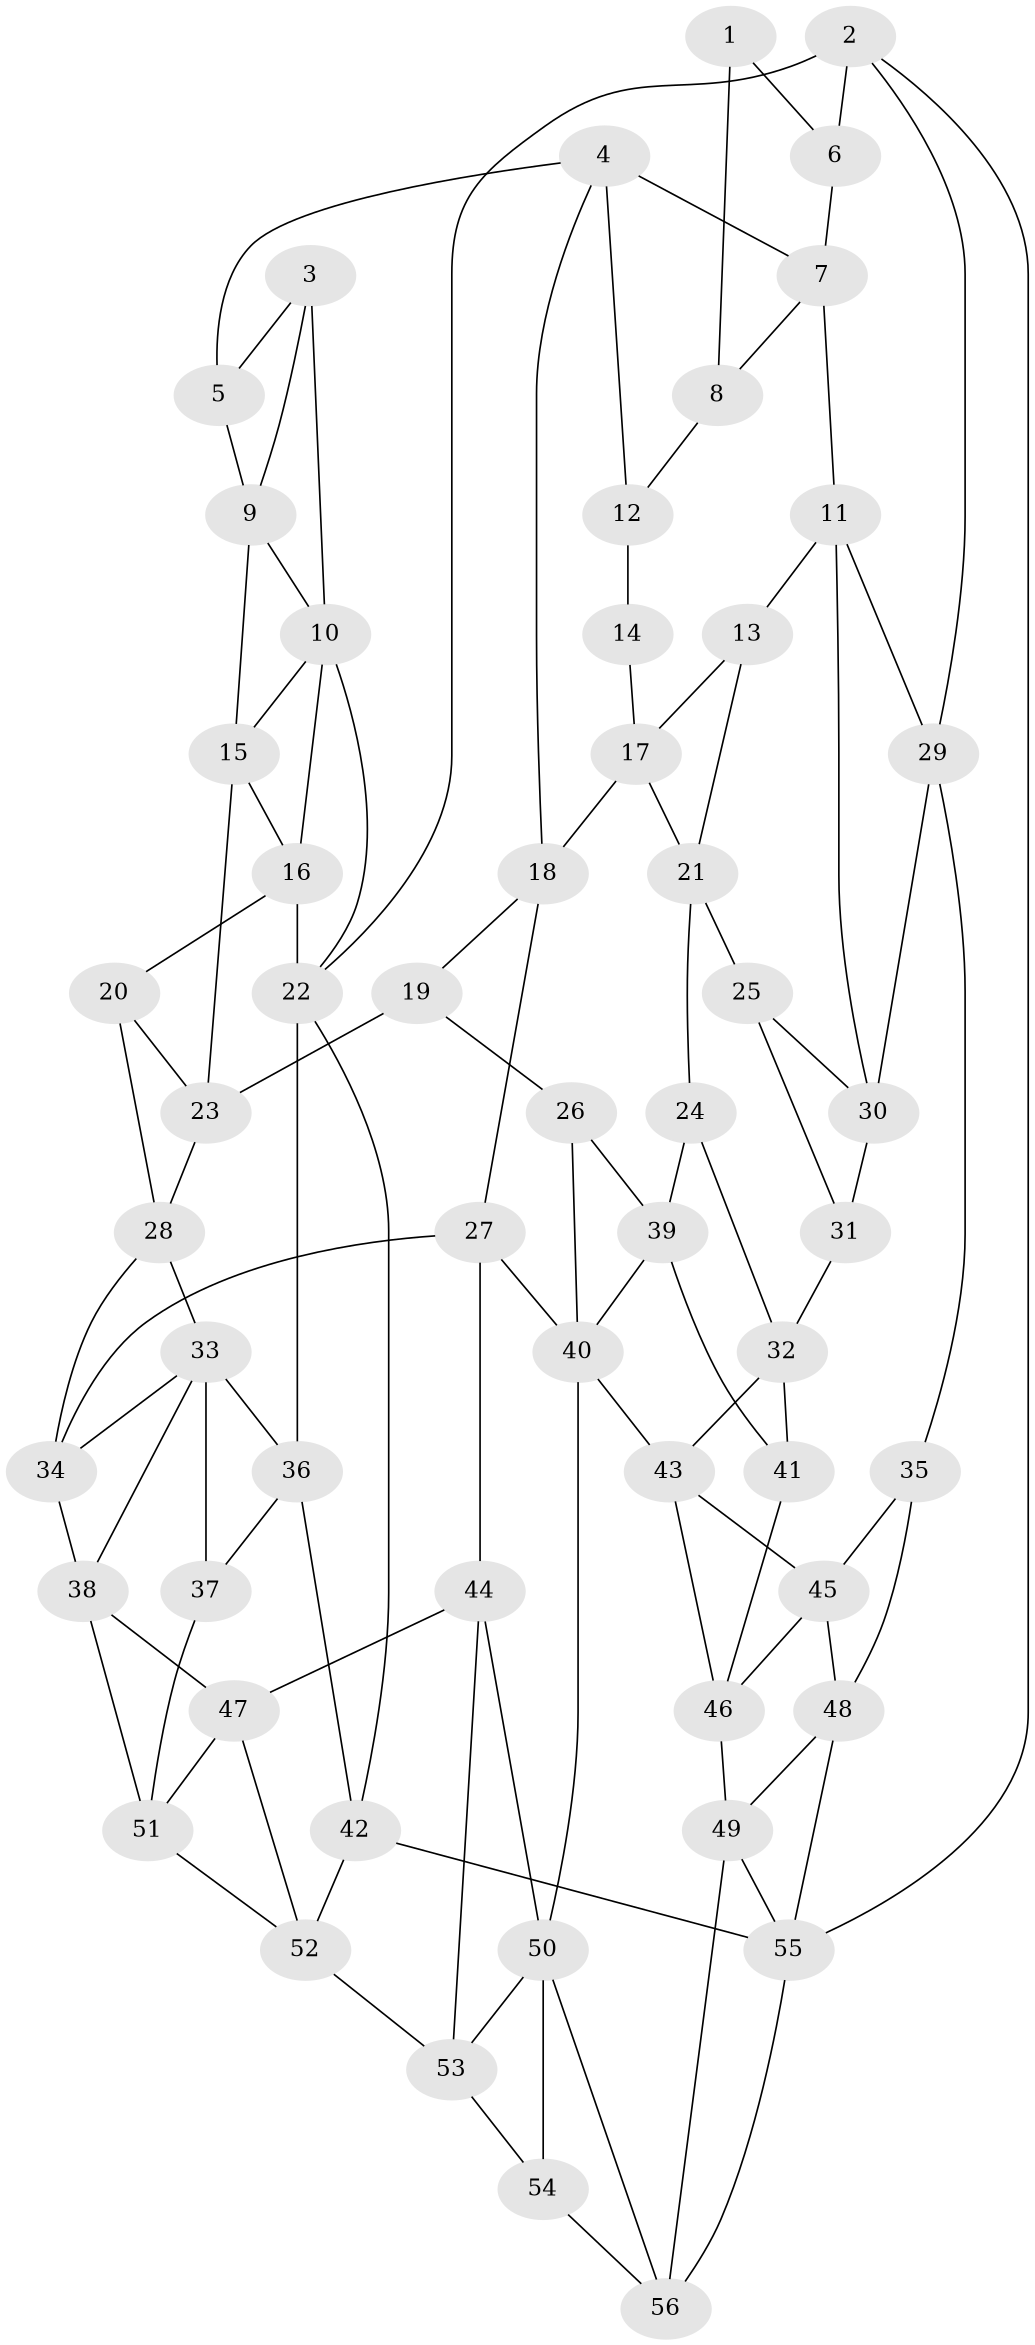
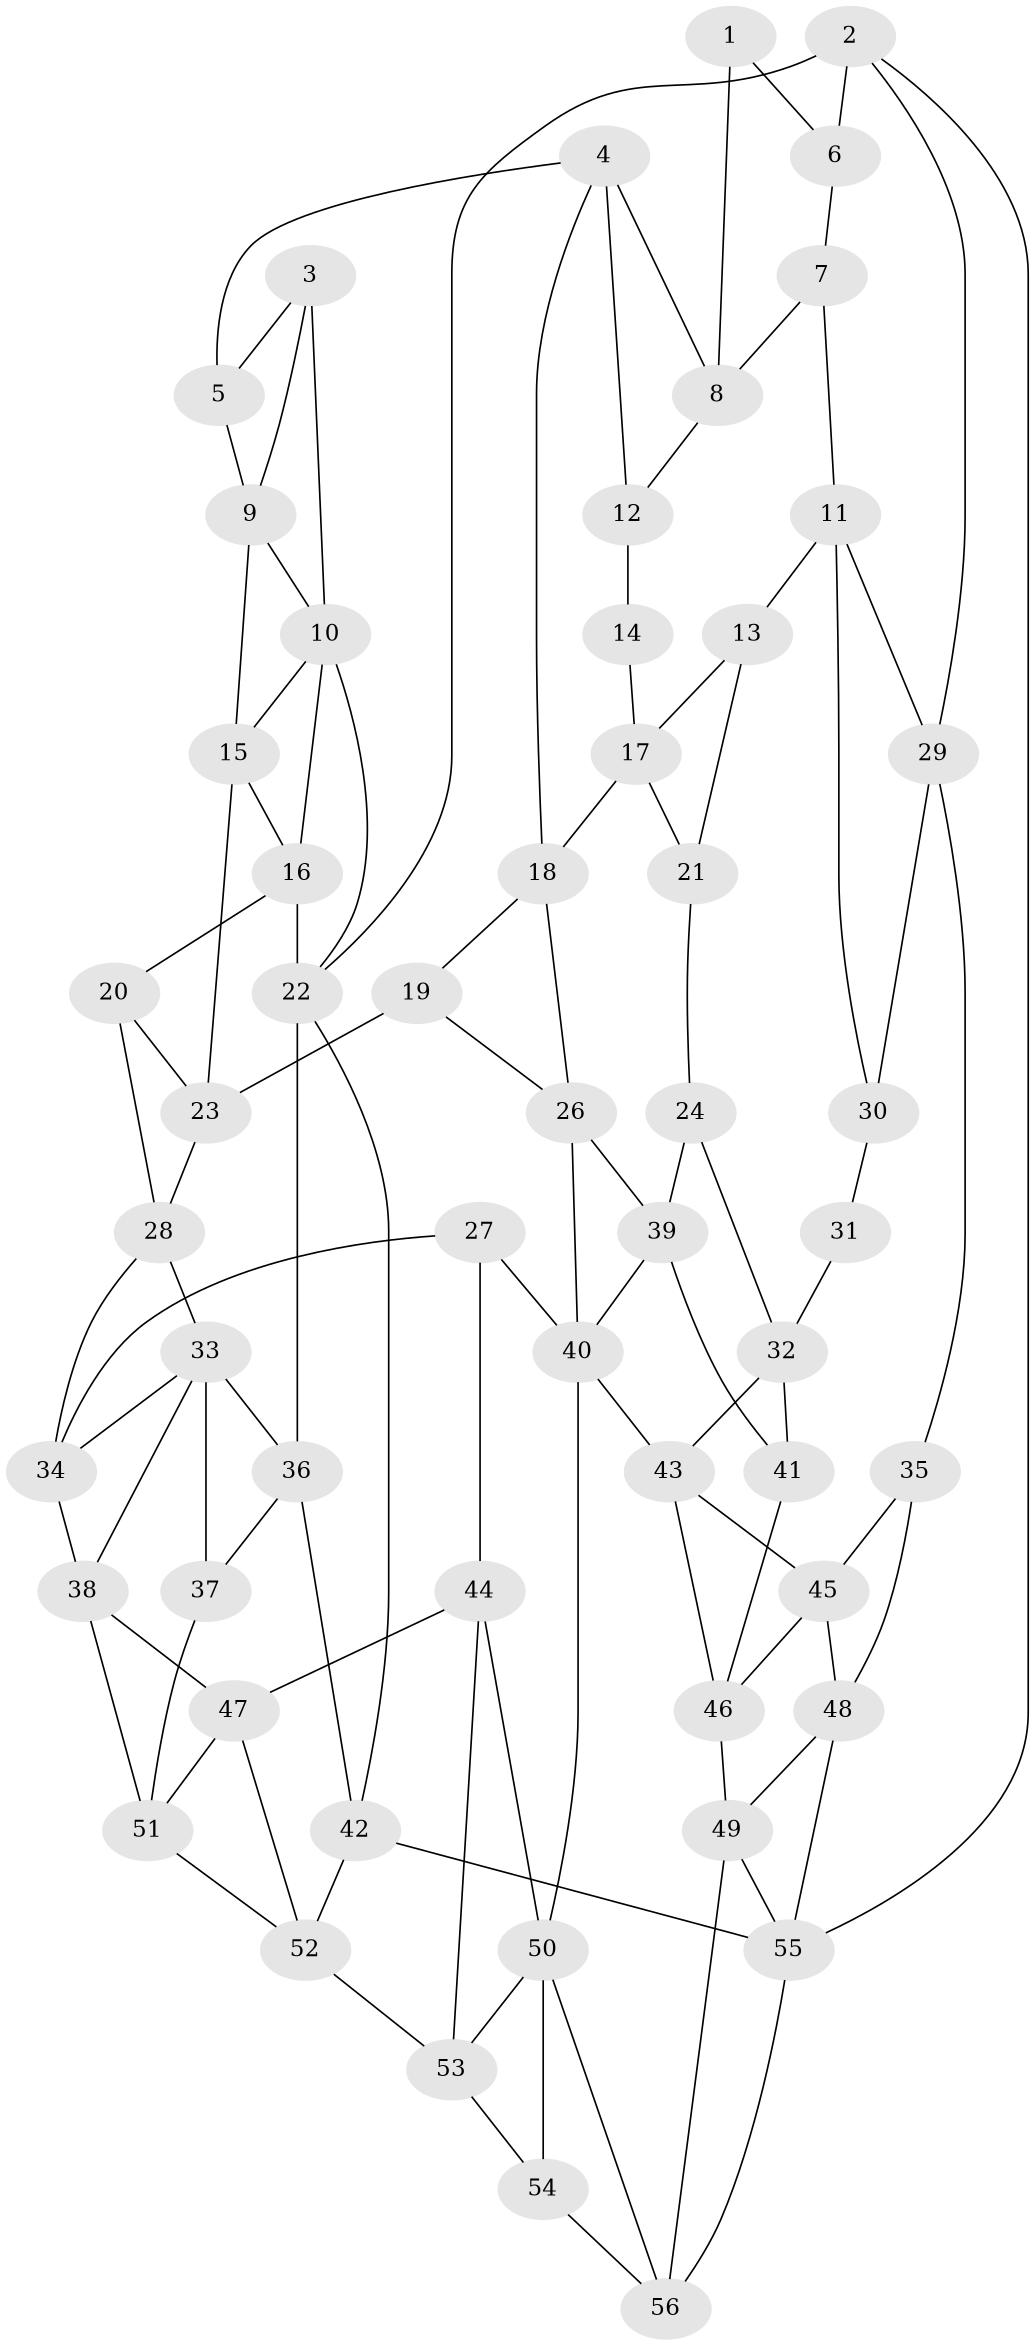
(714, 216) -> (661, 276)
(747, 993) -> none
(512, 1053) -> (557, 993)
